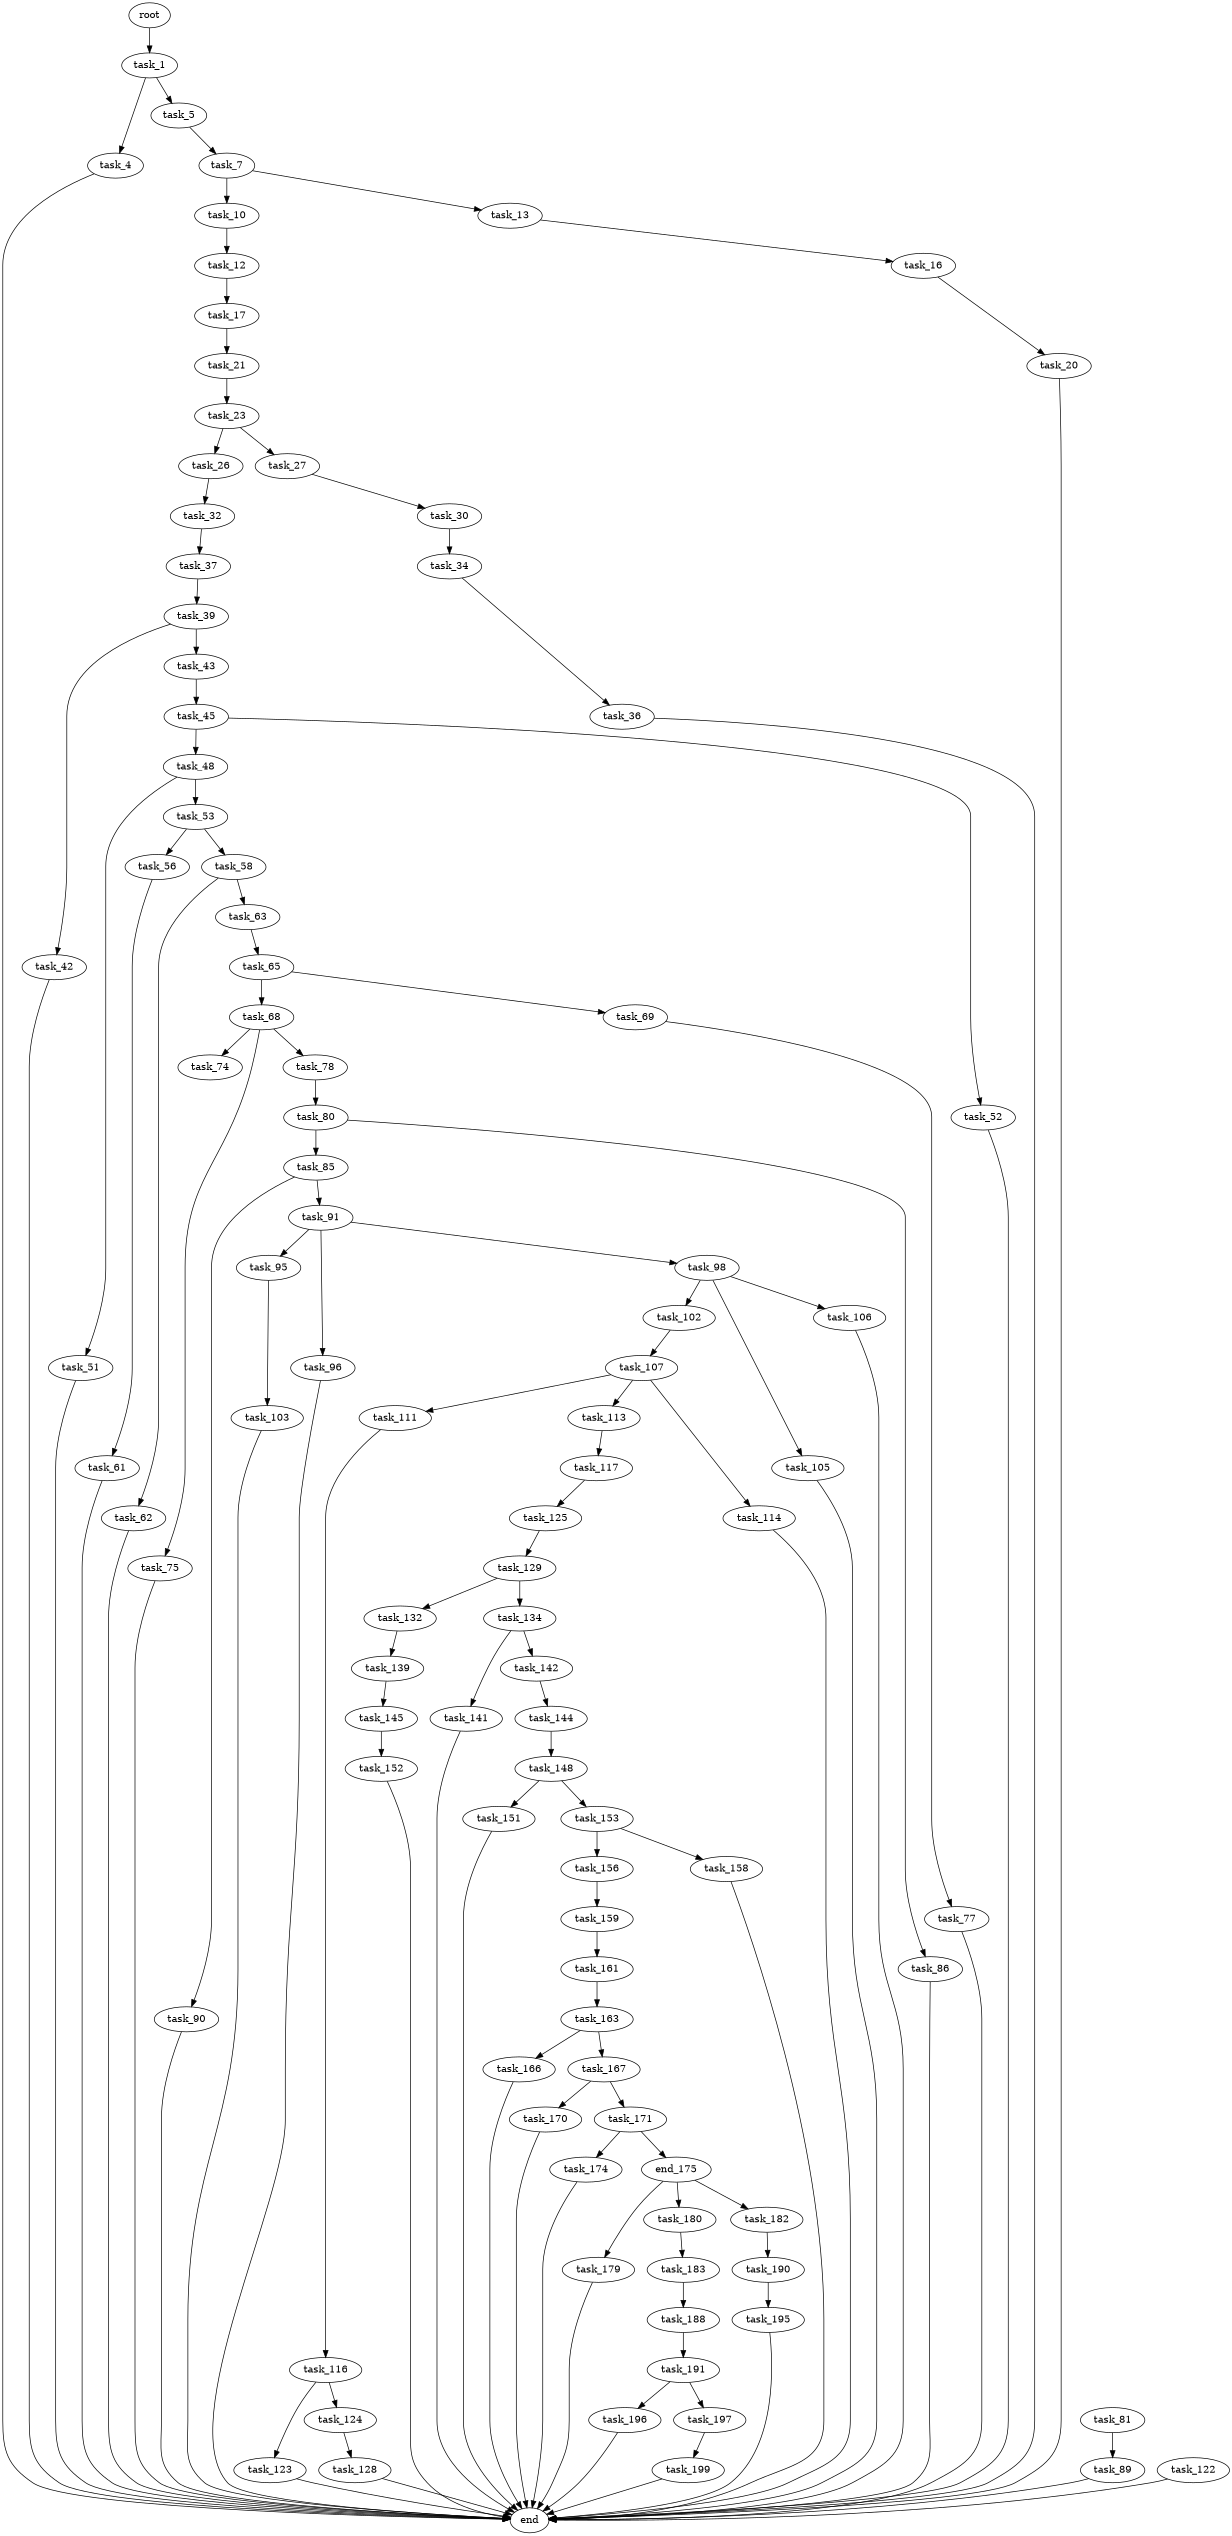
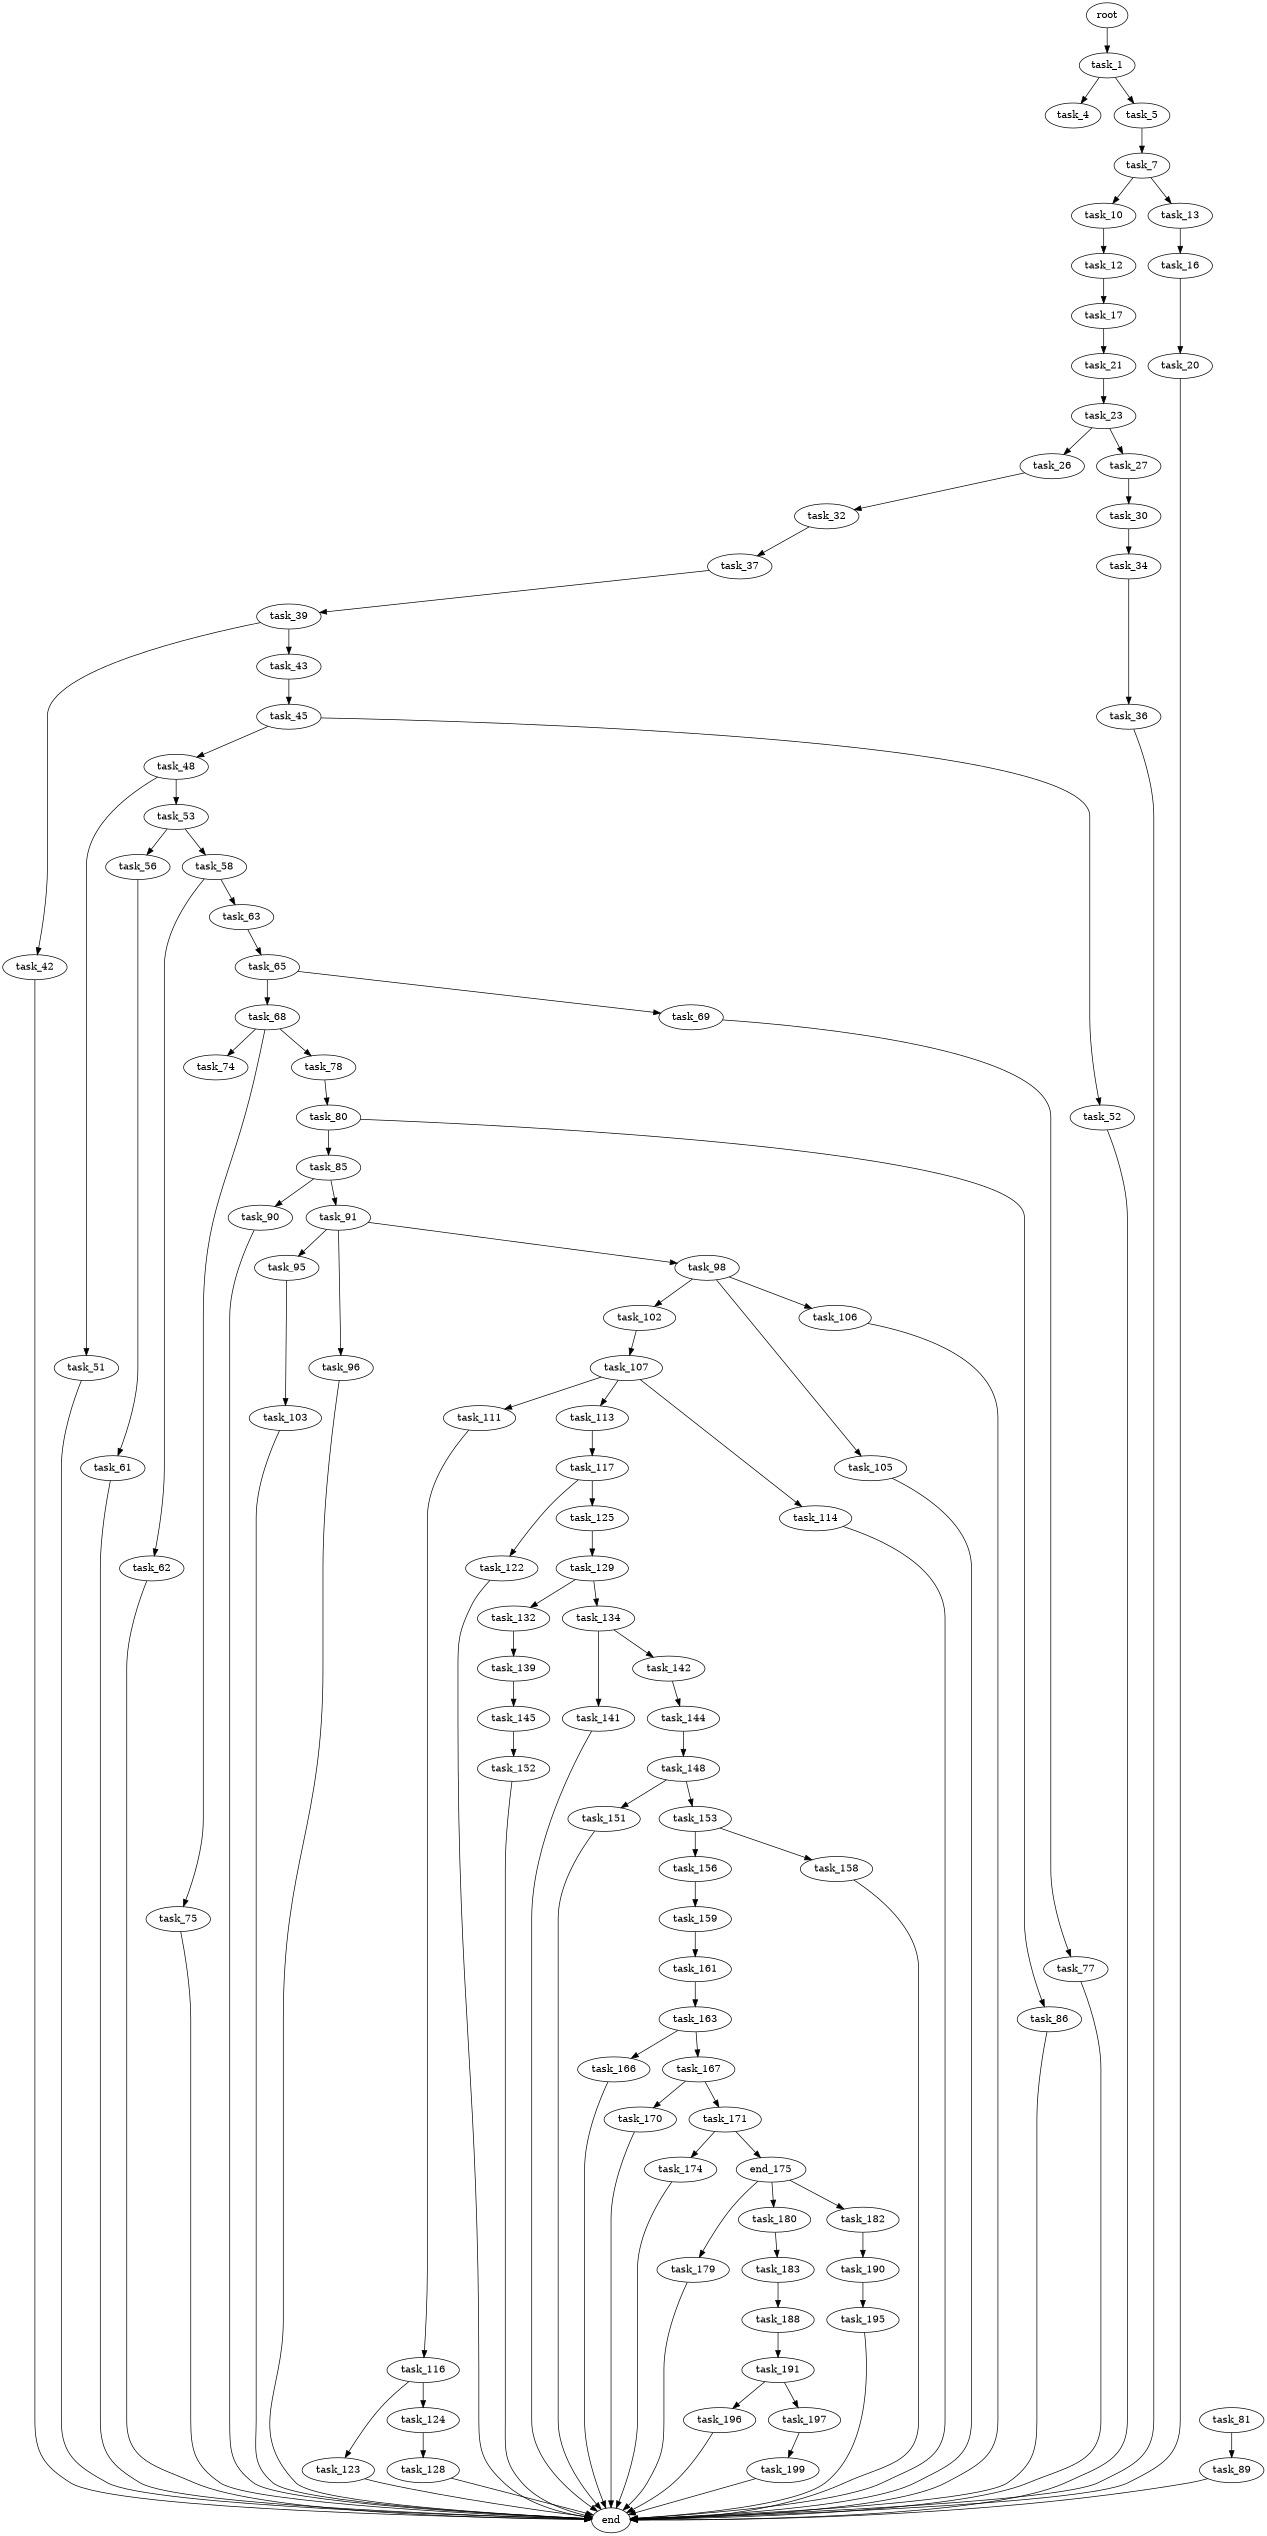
none -> (544, 1513)
(3, 1548) -> none
